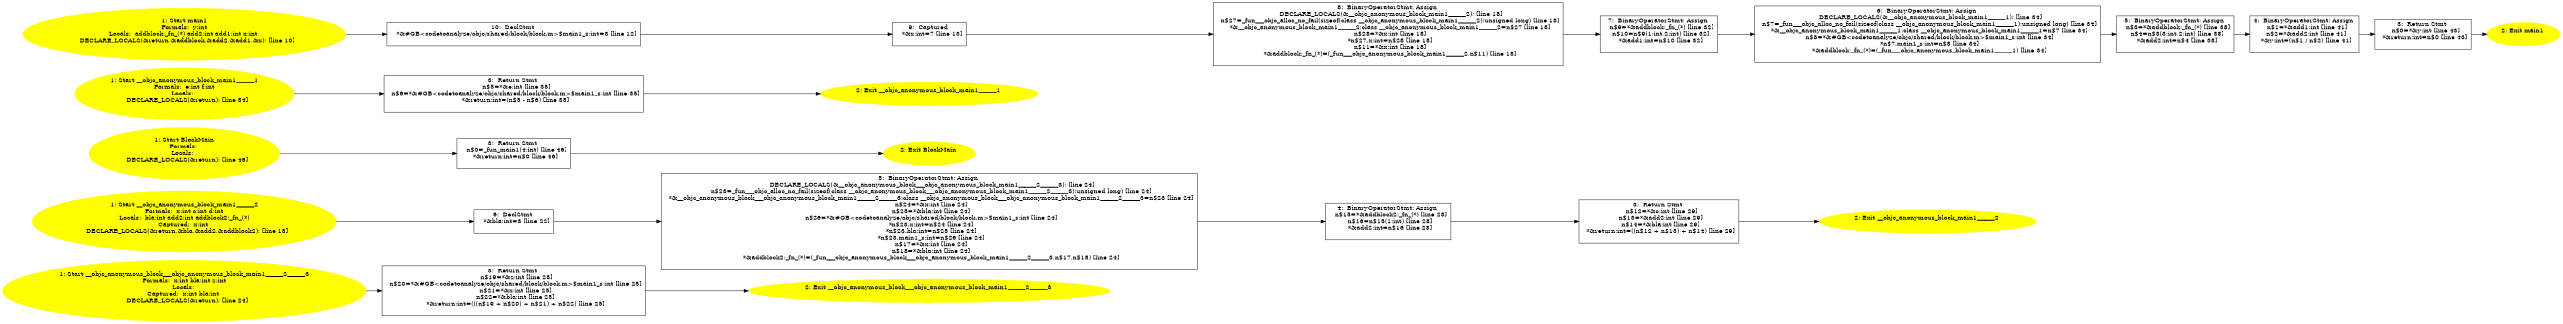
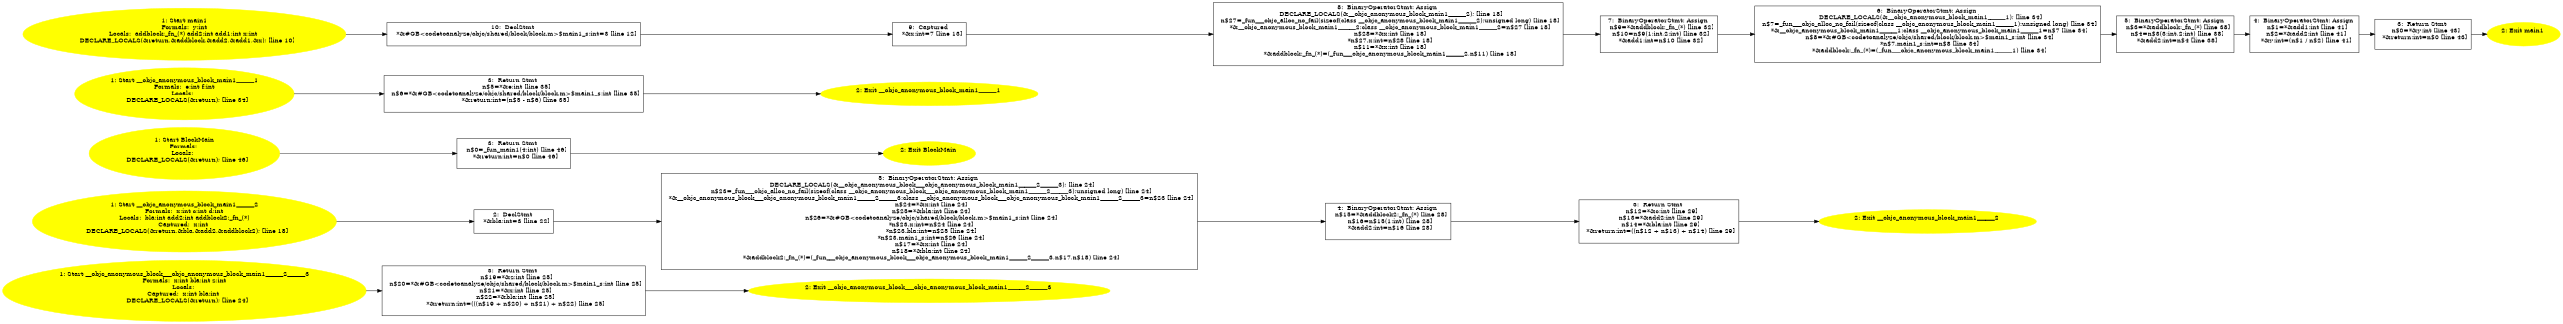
(514, 221) -> (514, 221)
